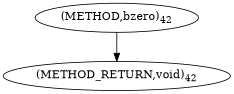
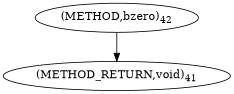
(191, 75) -> (191, 75)
